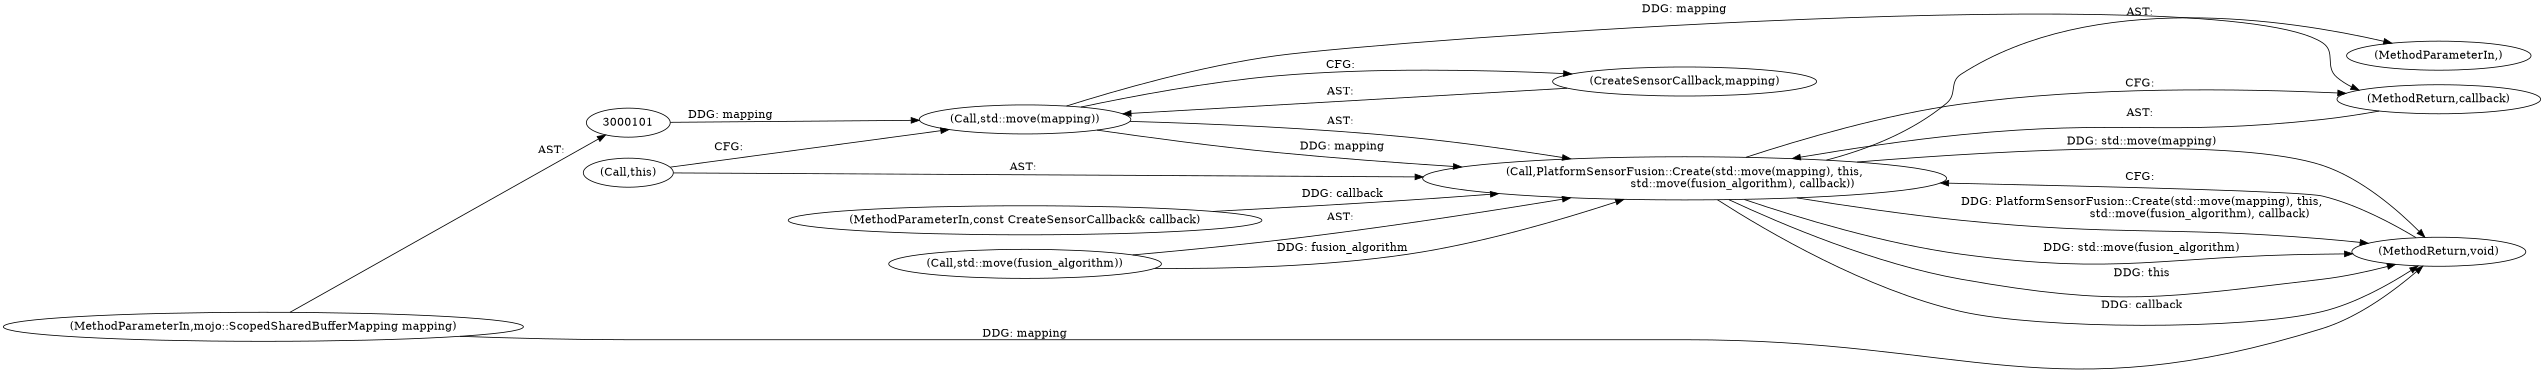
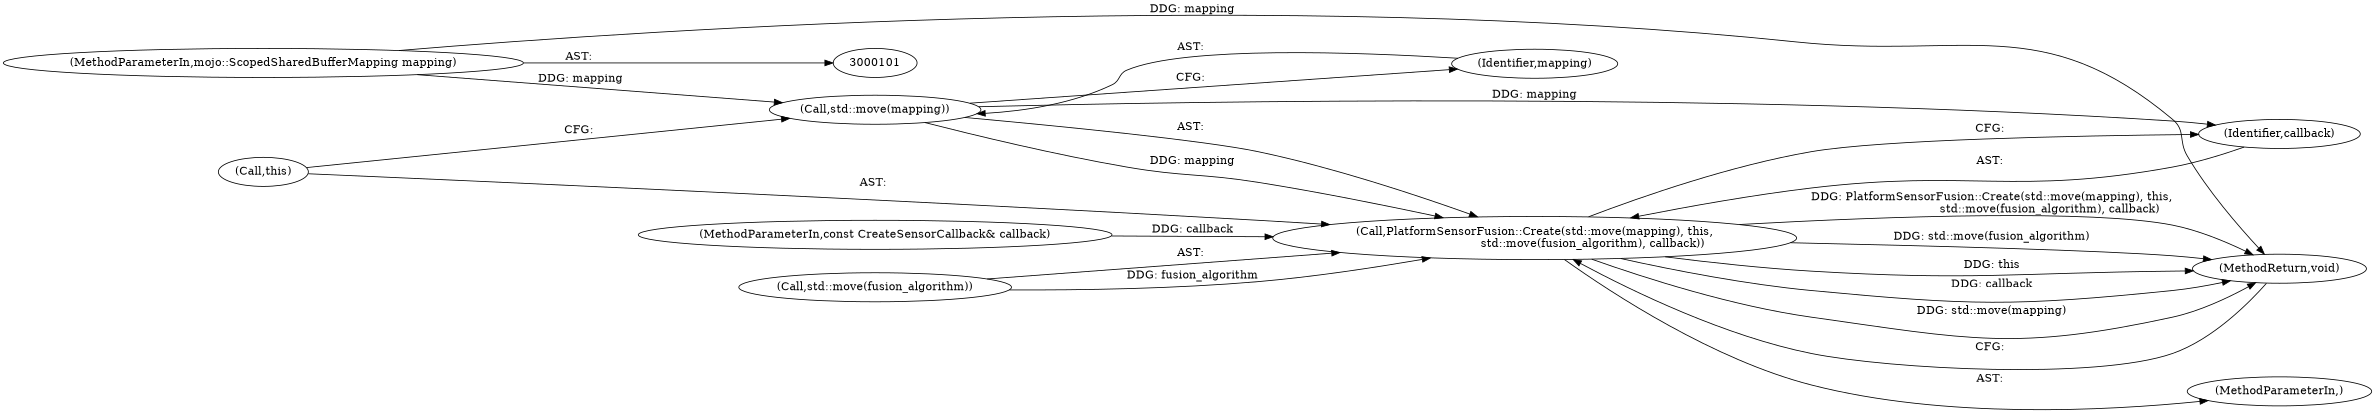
(1685, 82) -> (1535, 64)
(2439, 99) -> (2279, 134)
(791, 121) -> (596, 88)
